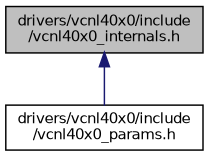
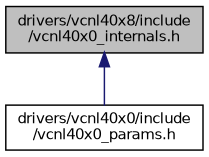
(104, 30) -> (104, 30)
